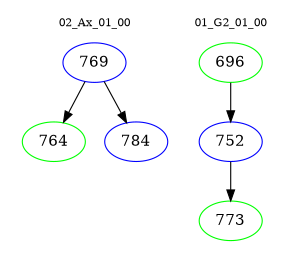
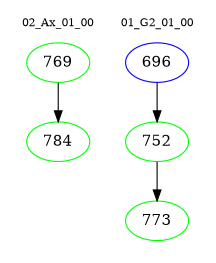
(94, 63) -> (58, 63)
(231, 63) -> (157, 63)
(54, 142) -> none
(136, 142) -> (58, 142)
(231, 142) -> (157, 142)
